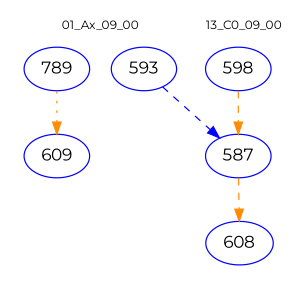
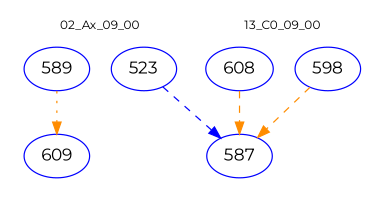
(100, 26) -> (100, 26)
(57, 69) -> (57, 69)
(144, 69) -> (144, 69)
(239, 194) -> (240, 107)
